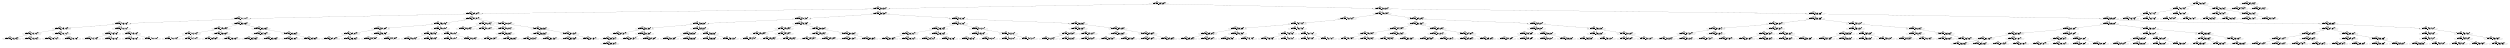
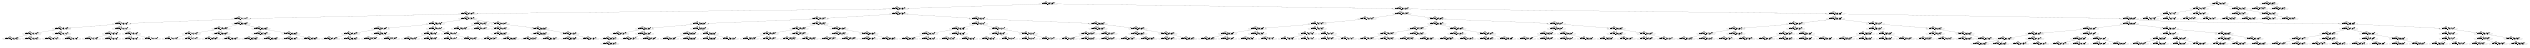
none -> (749, 39)
